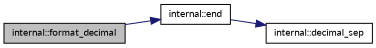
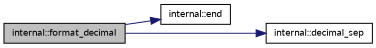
(243, 22) -> (191, 33)
